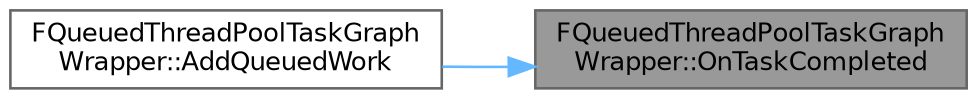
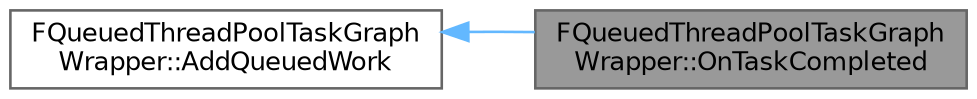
(475, 67) -> (502, 32)
